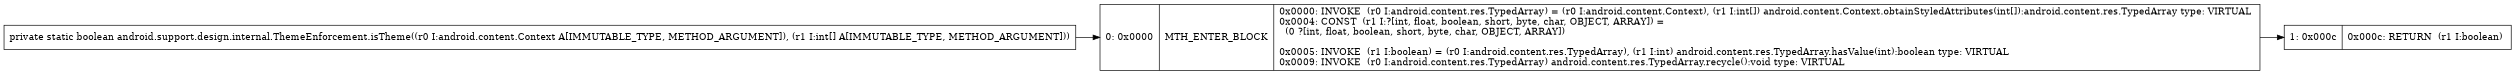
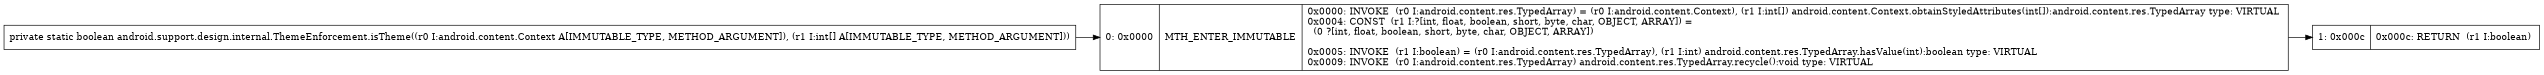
(1217, 37) -> (1231, 37)
